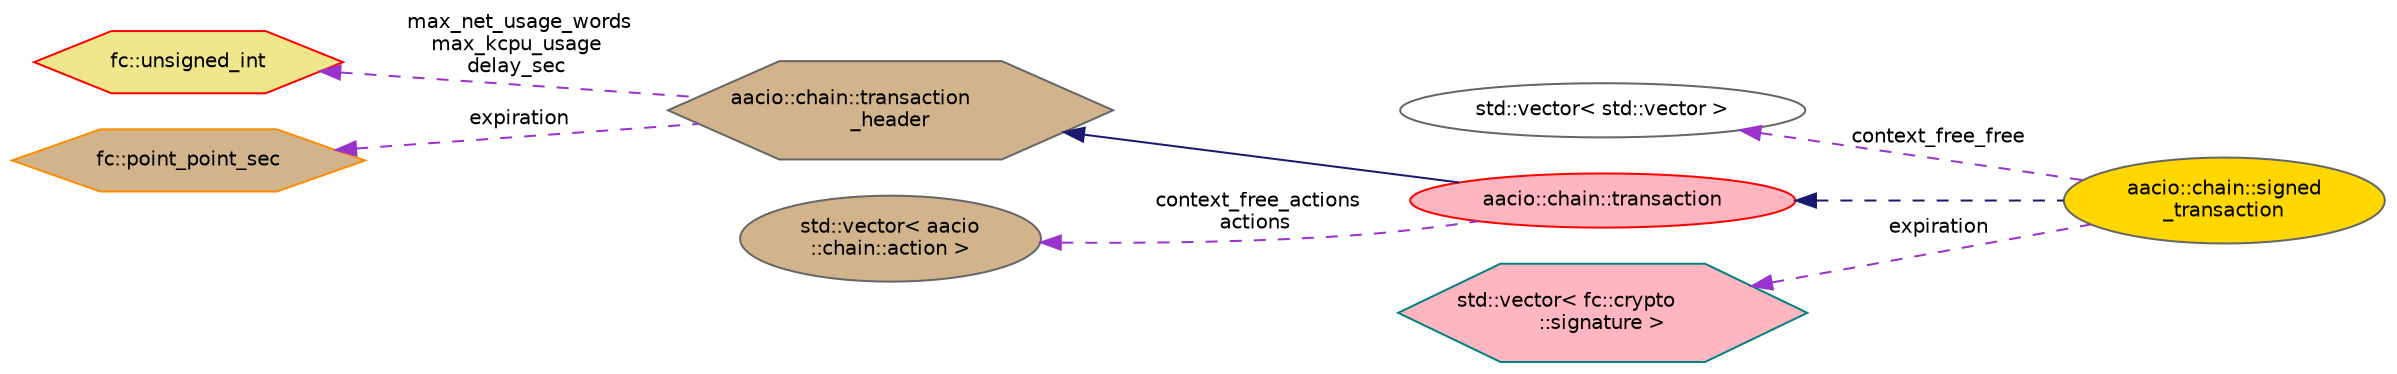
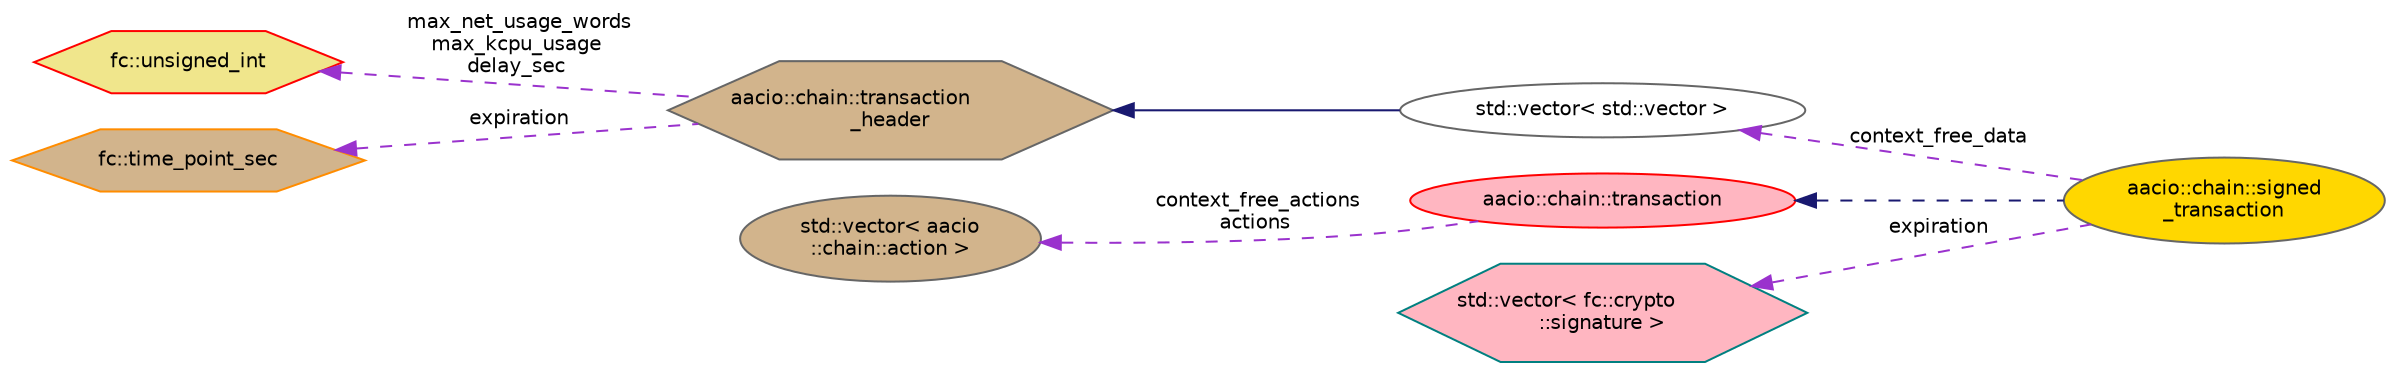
(1936, 137) -> (1936, 137)
(1272, 159) -> (1267, 110)
(189, 160) -> (189, 160)
